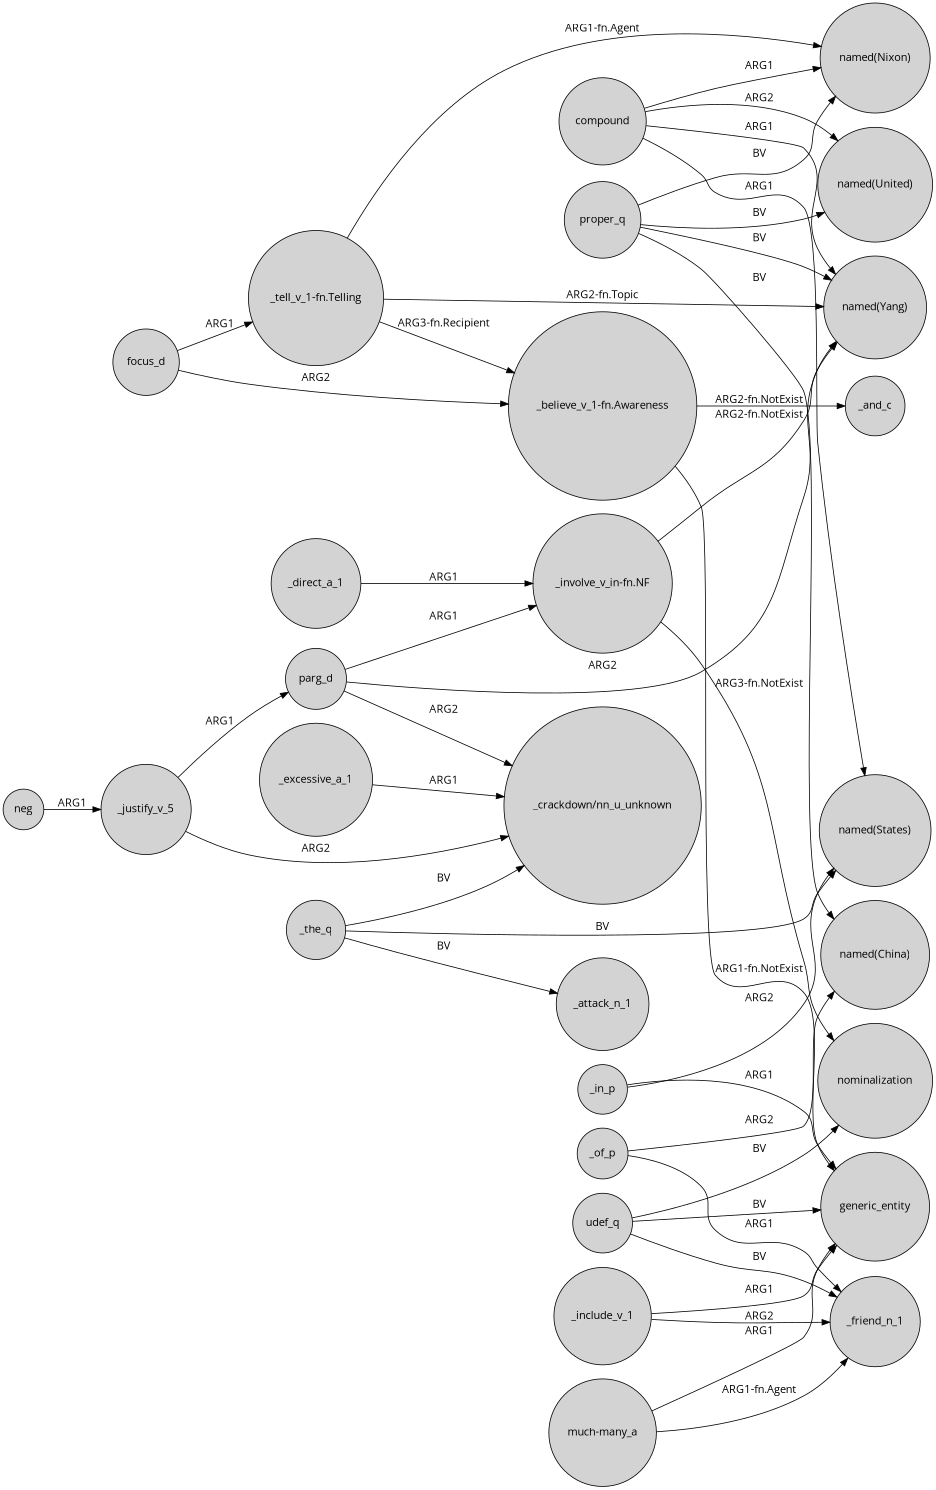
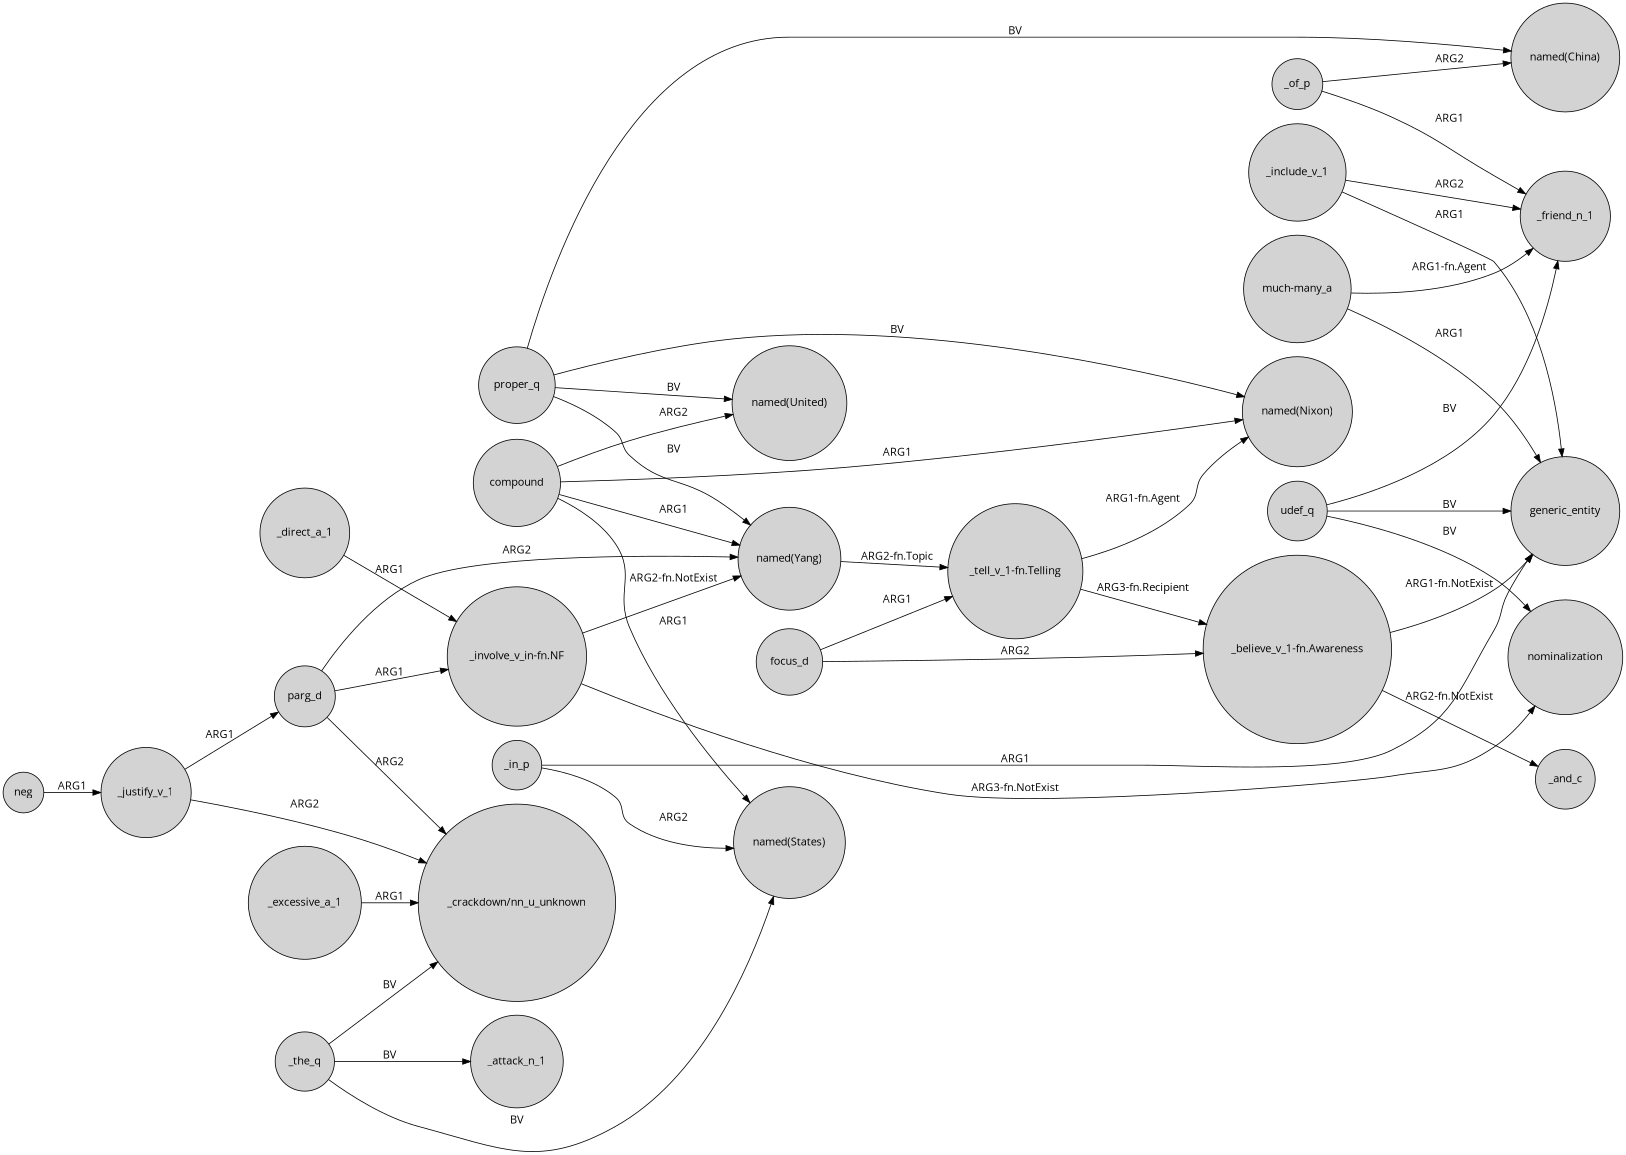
(600, 303) -> (890, 564)
(146, 809) -> (146, 793)
